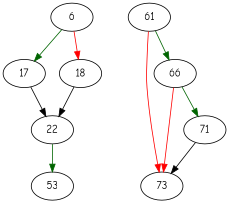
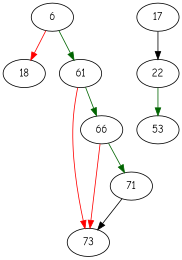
(51, 42) -> (65, 42)
(68, 98) -> none
